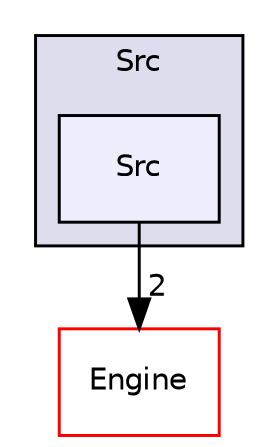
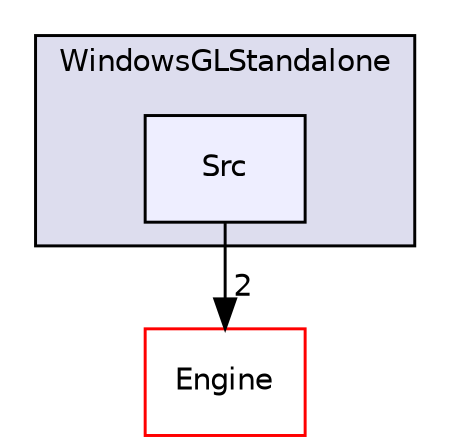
(139, 64) -> (225, 64)
